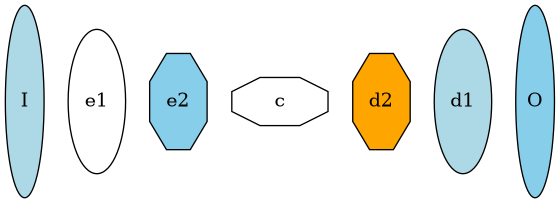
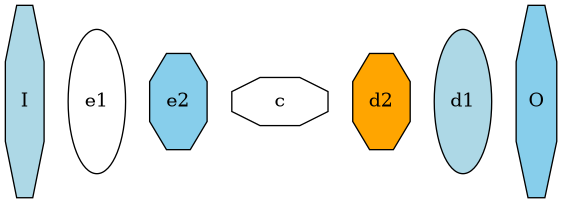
(25, 102) -> (25, 102)
(535, 102) -> (536, 102)
